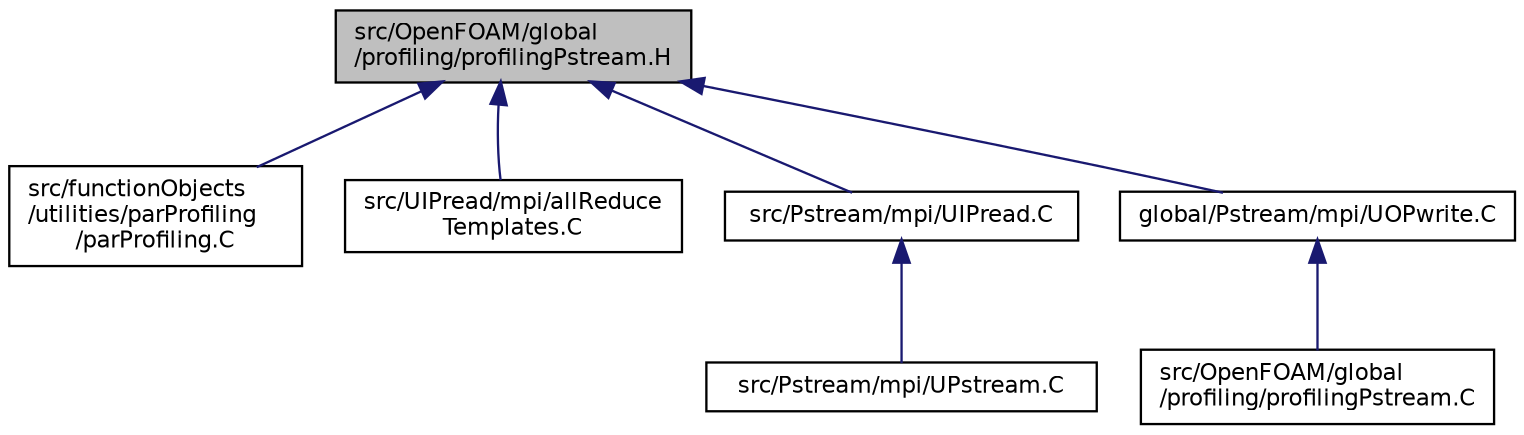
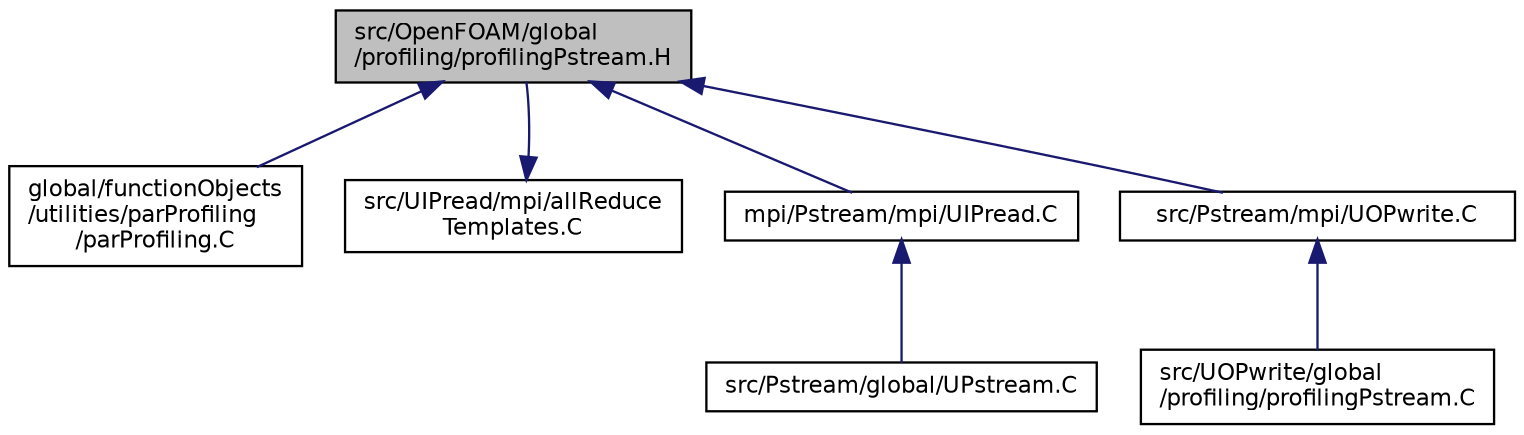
(498, 142) -> (529, 119)
(156, 216) -> (156, 216)
(902, 216) -> (902, 216)
(1317, 216) -> (1317, 216)
(902, 387) -> (902, 387)
(1317, 387) -> (1317, 387)
